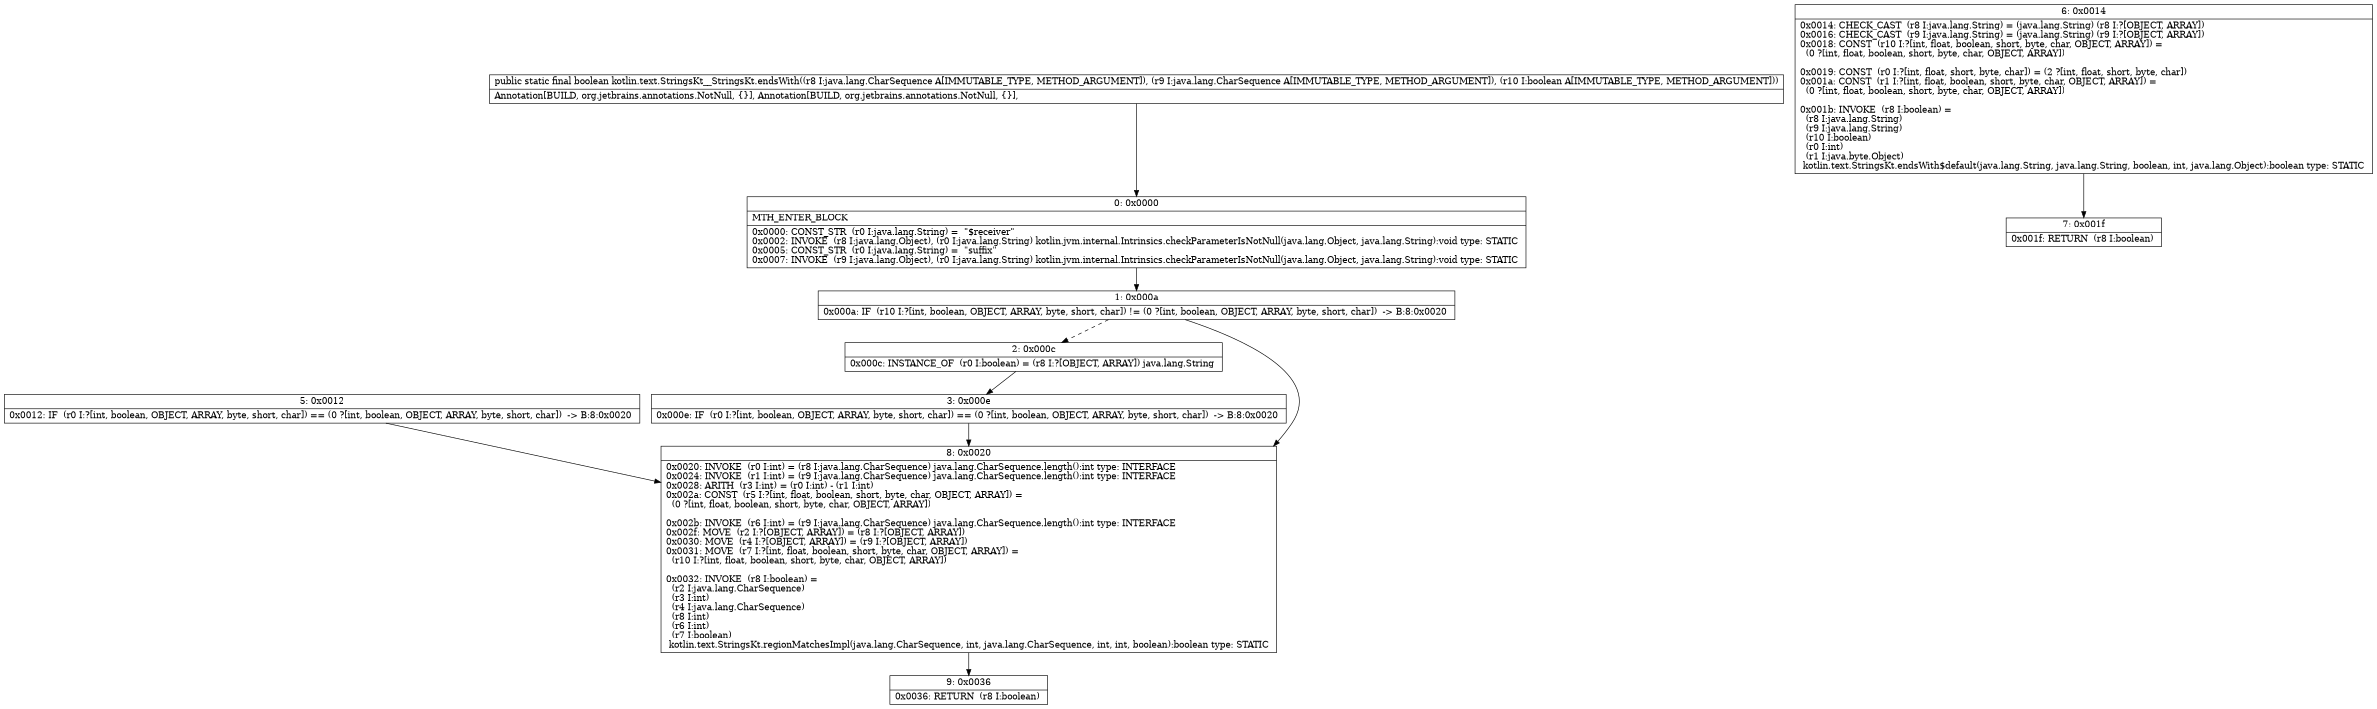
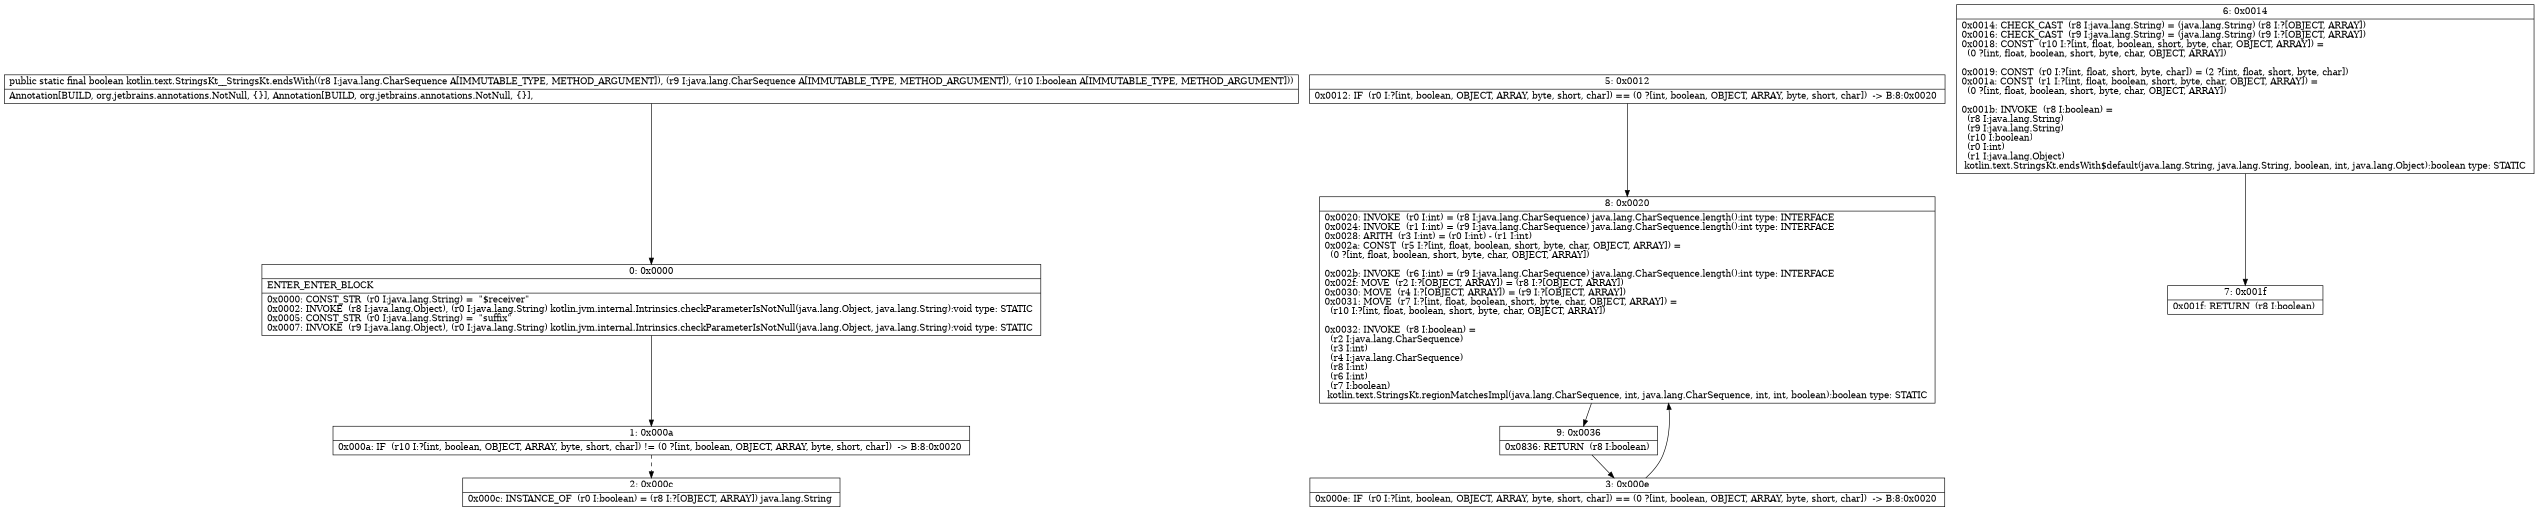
(1852, 157) -> (2013, 157)
(800, 218) -> (320, 286)
(1272, 361) -> none
(1004, 381) -> (1601, 464)
(969, 697) -> (1579, 447)
